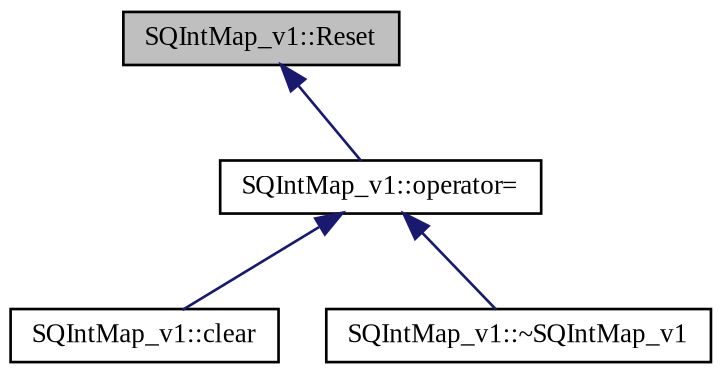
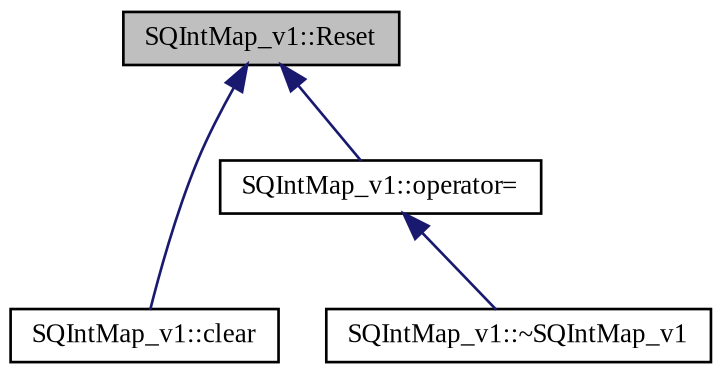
(251, 269) -> (184, 196)
